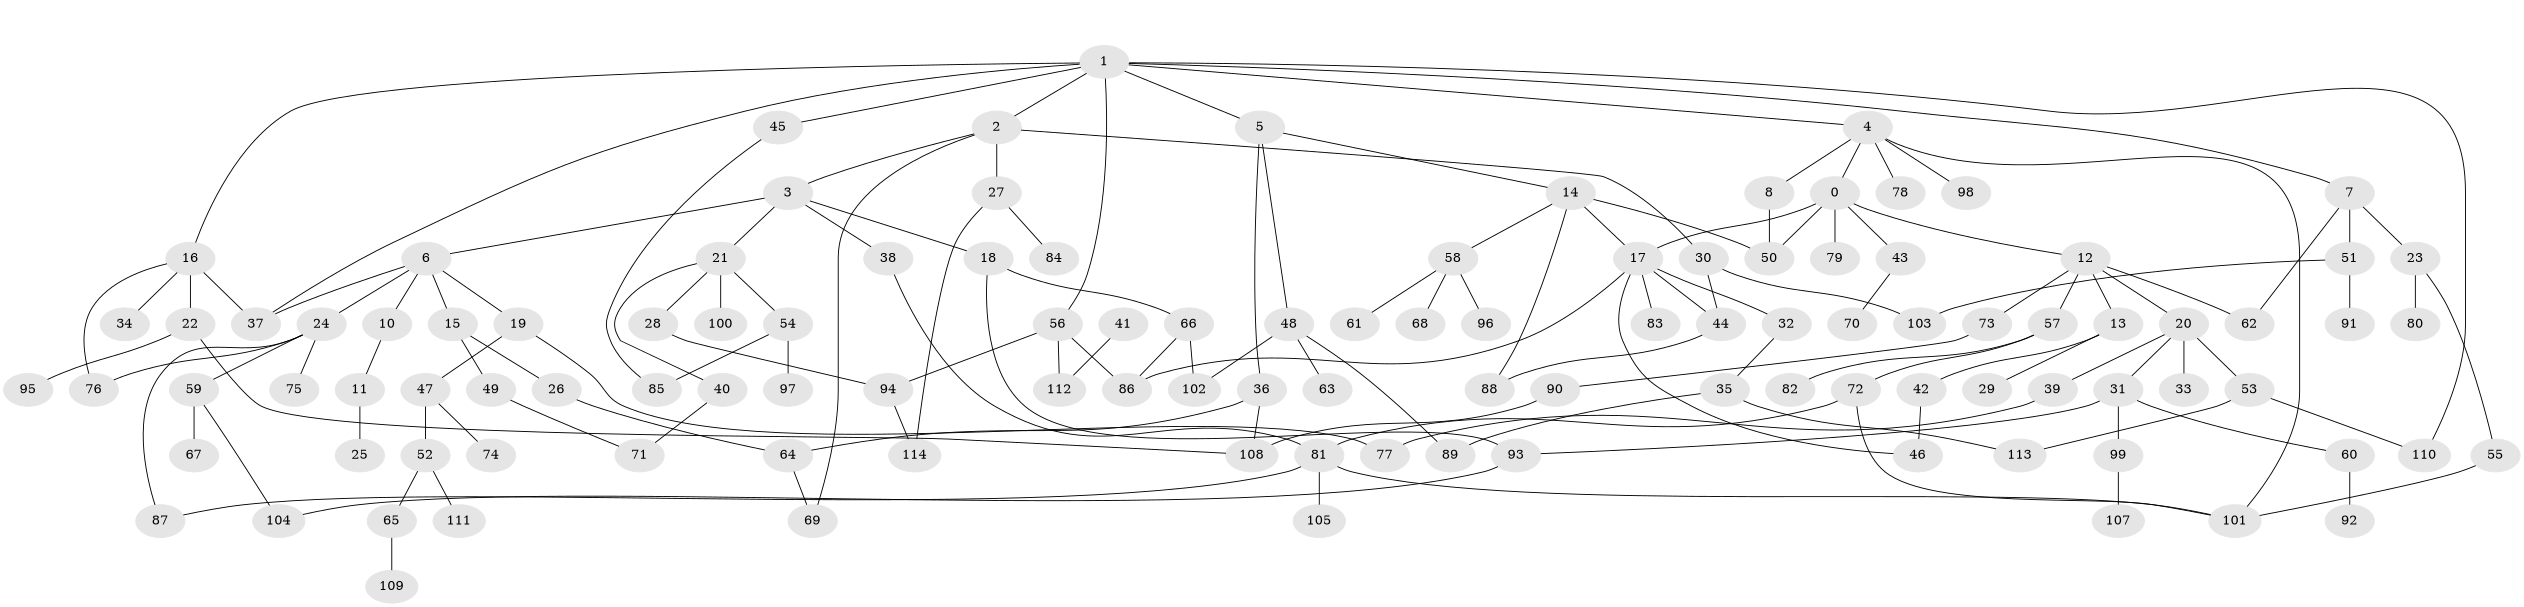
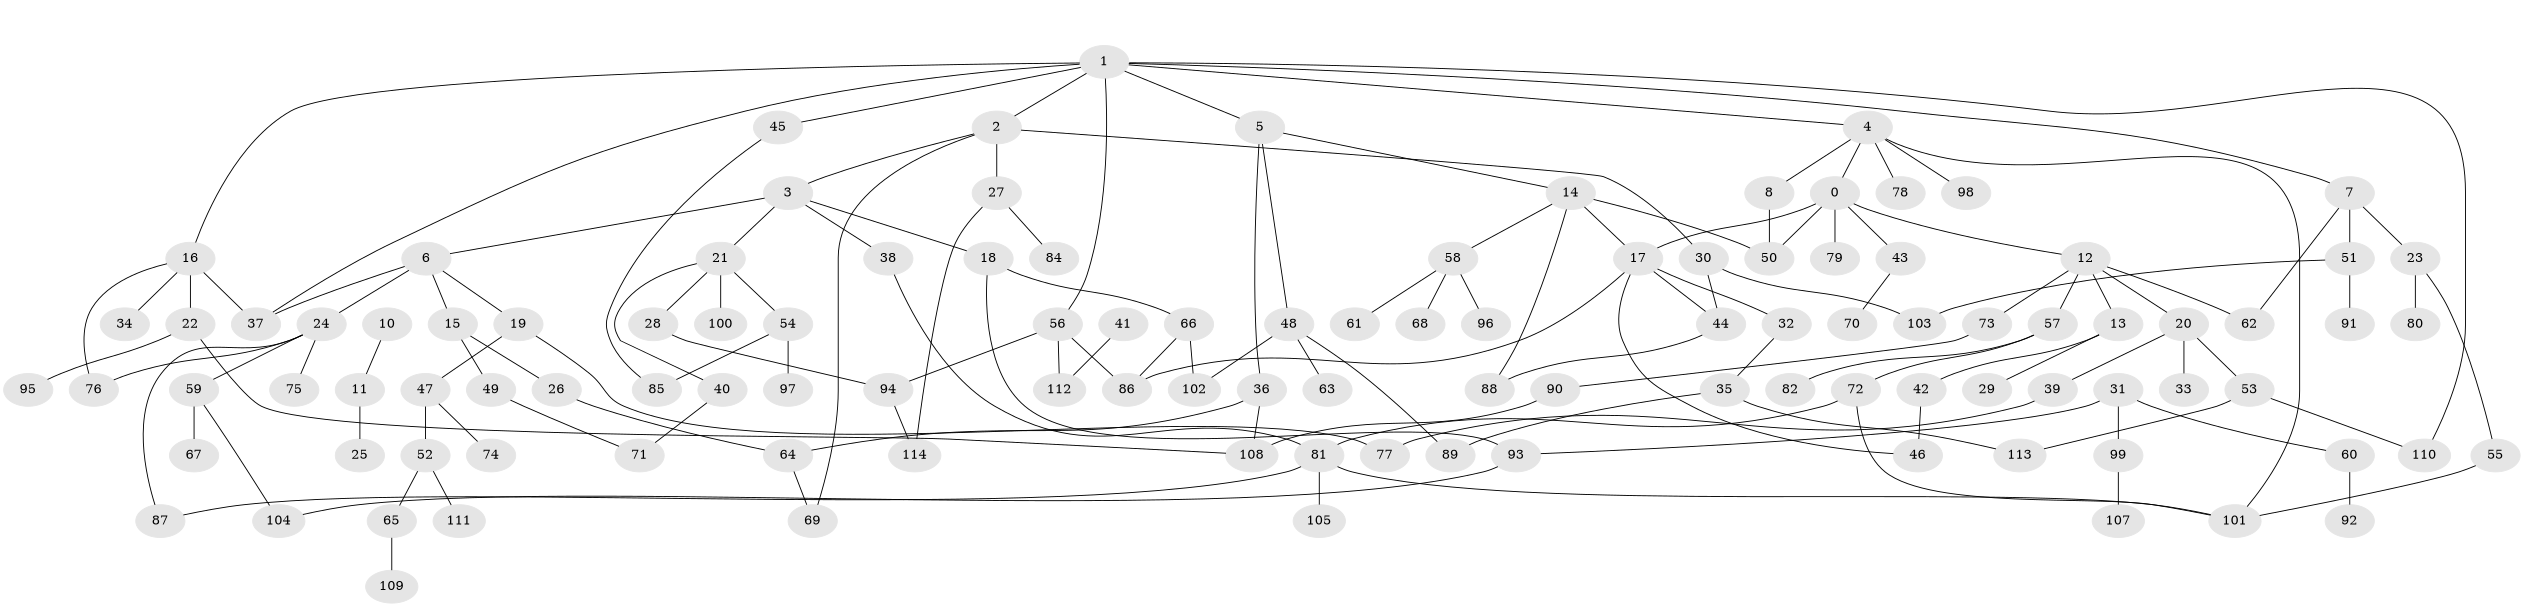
(407, 292) -> none
(1655, 324) -> none
(2151, 357) -> none
